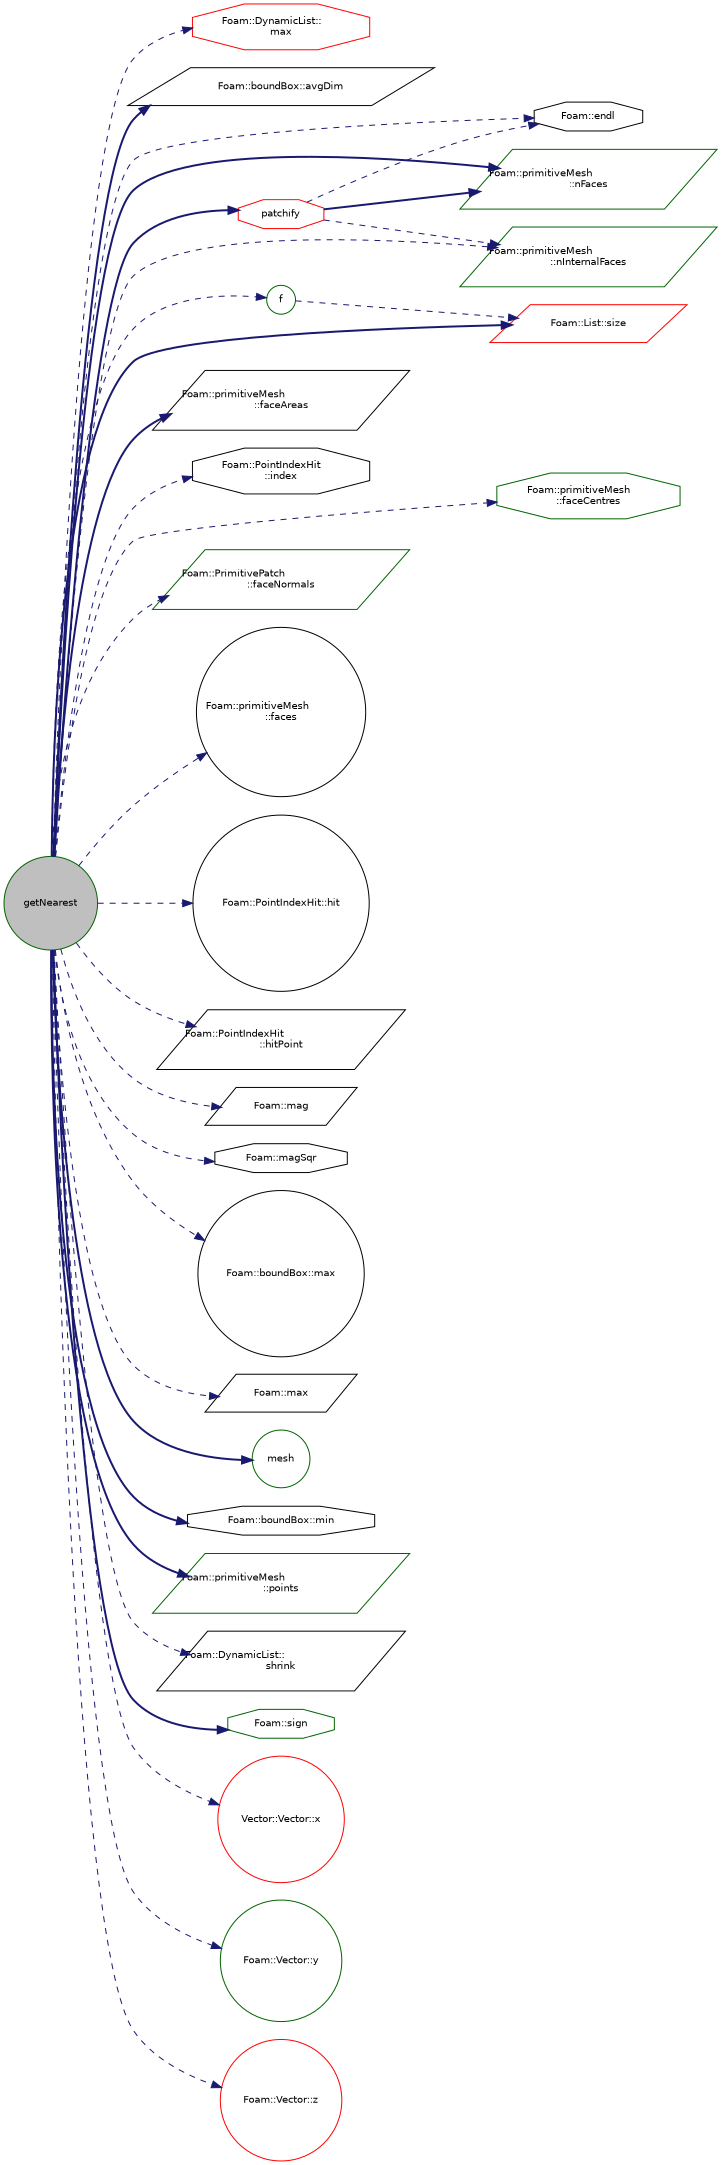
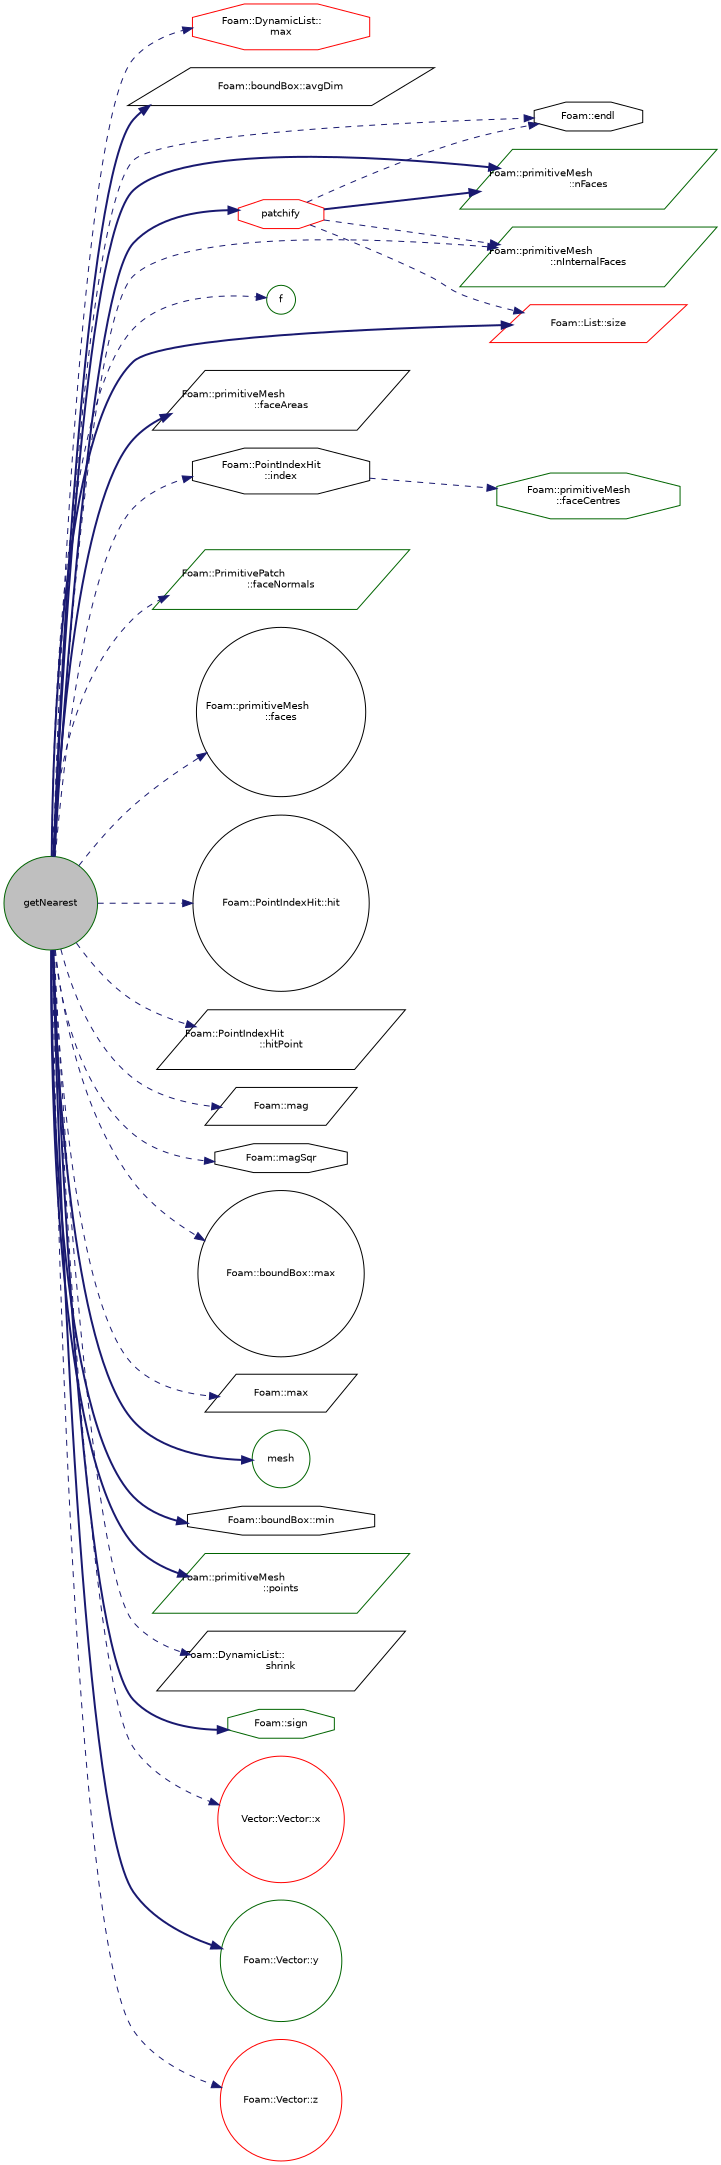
(402, 309) -> (412, 268)
(146, 536) -> (428, 483)
(75, 1472) -> (75, 1472)
